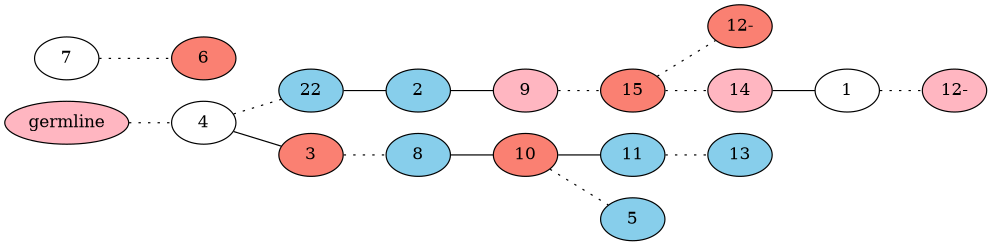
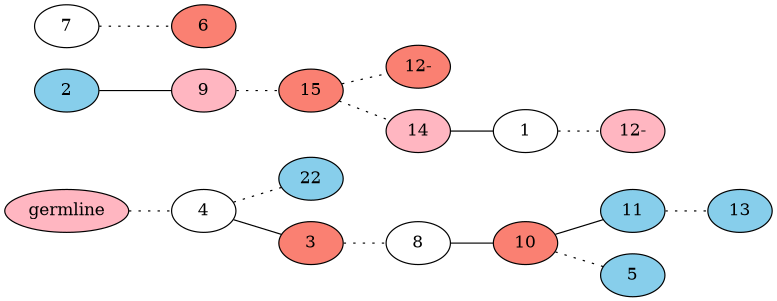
(365, 91) -> none
(418, 155) -> (418, 243)
